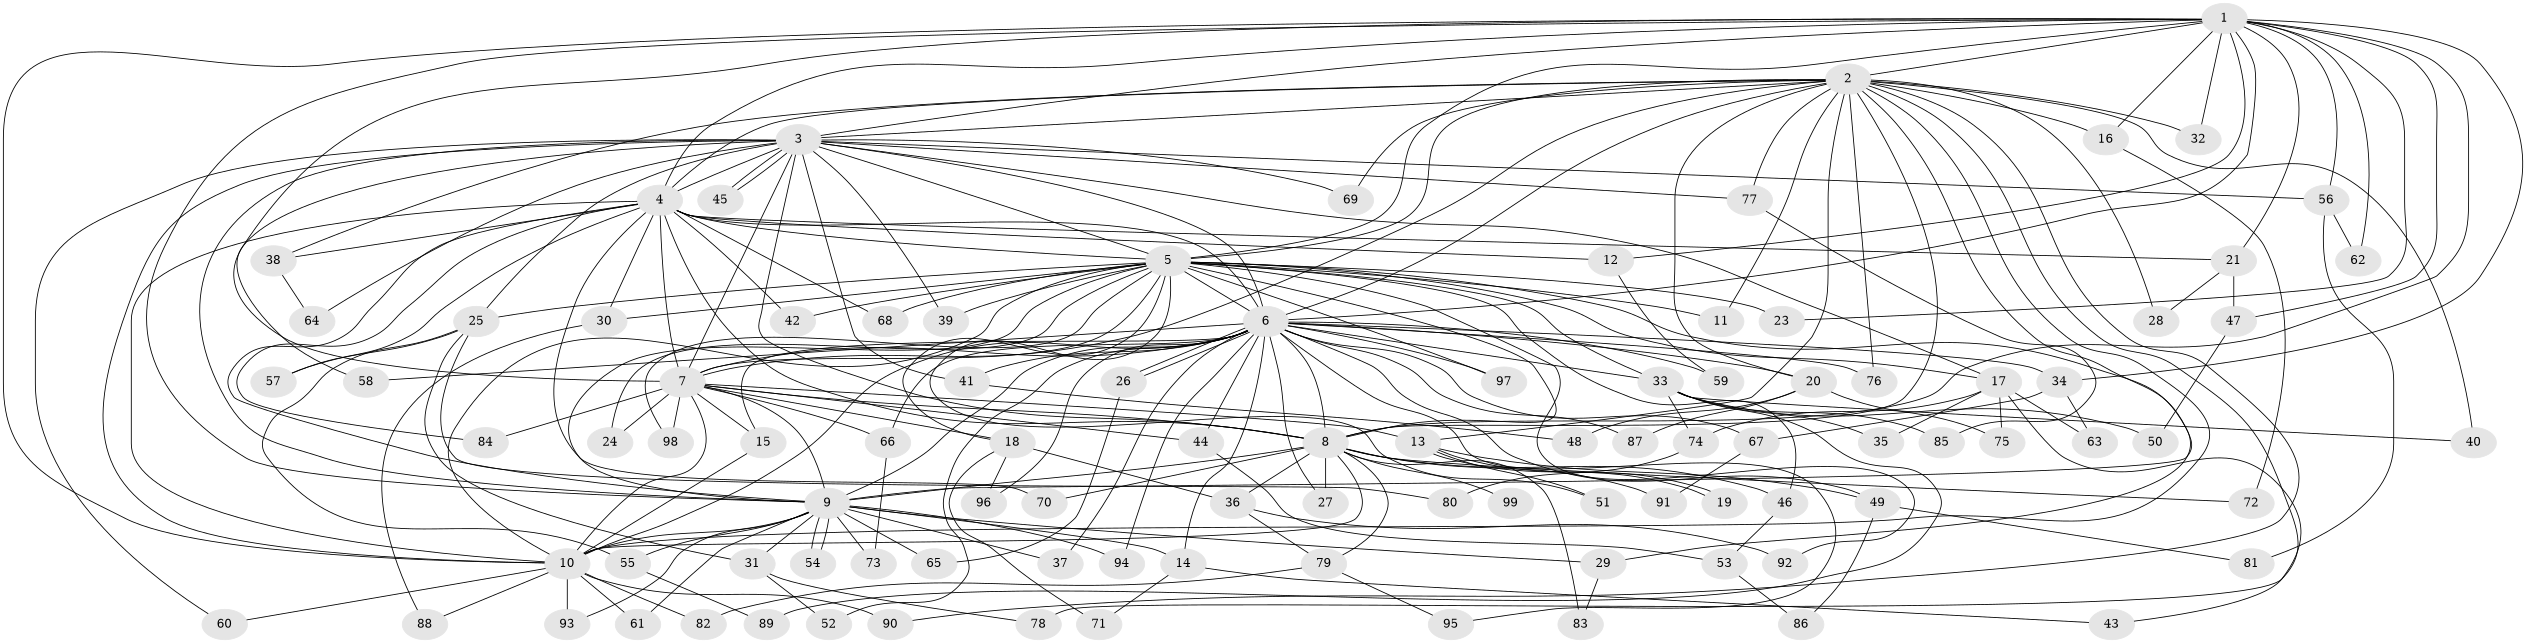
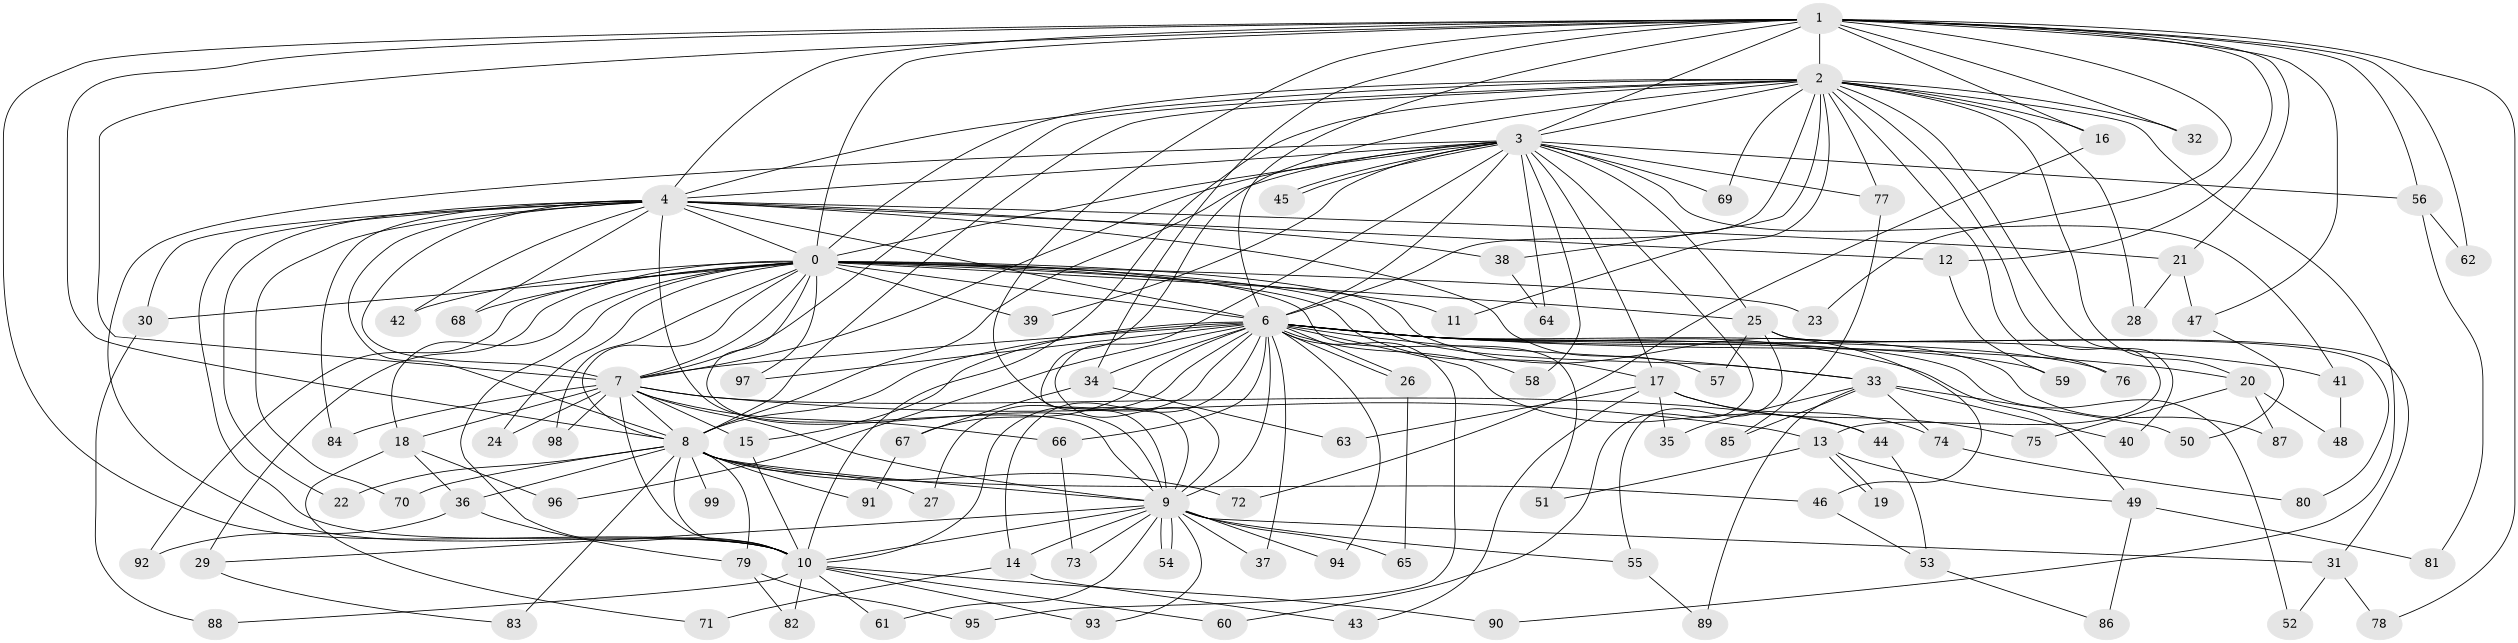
(1168, 261) -> (816, 261)
none -> (342, 503)
(2018, 603) -> (2461, 80)
